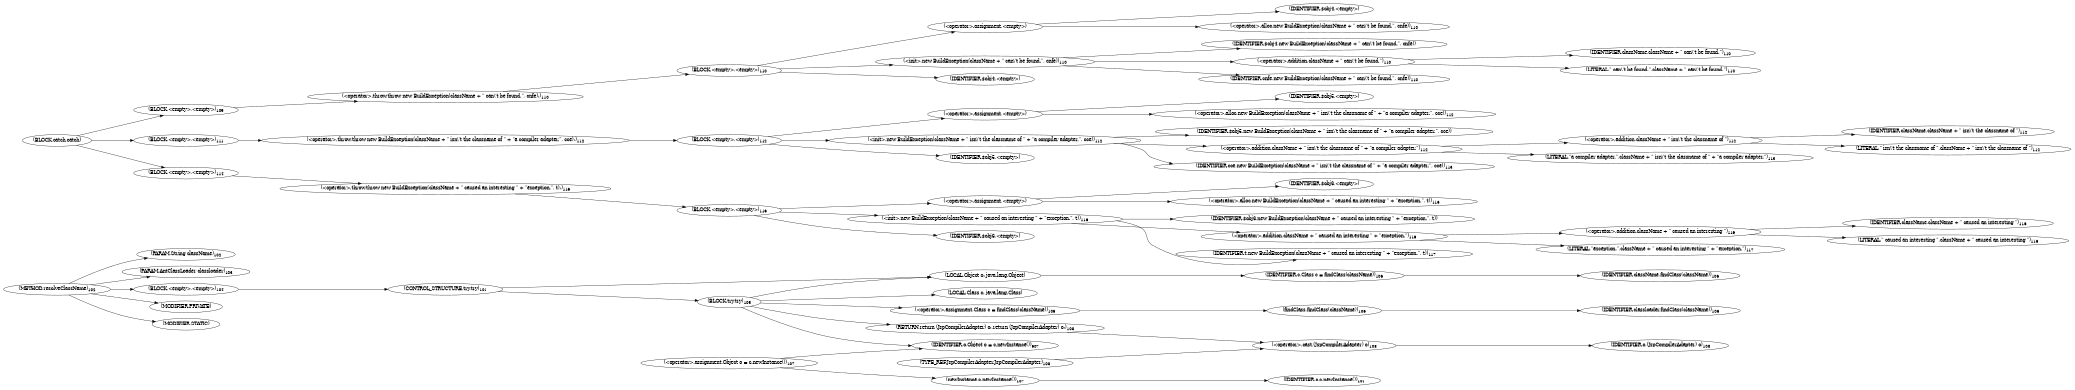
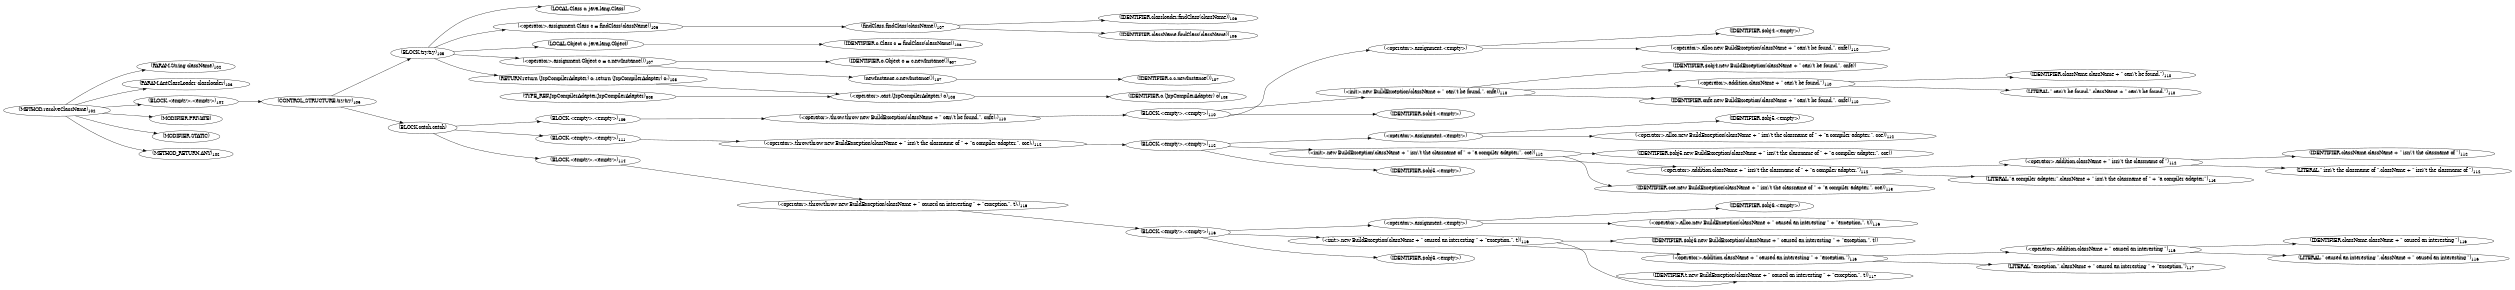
none -> (186, 154)
(1491, 276) -> (1030, 31)
(714, 283) -> (370, 115)
(483, 289) -> (357, 101)
(1362, 310) -> (941, 26)
(823, 335) -> (484, 56)
(1047, 363) -> (649, 96)
(1361, 380) -> (1215, 79)
